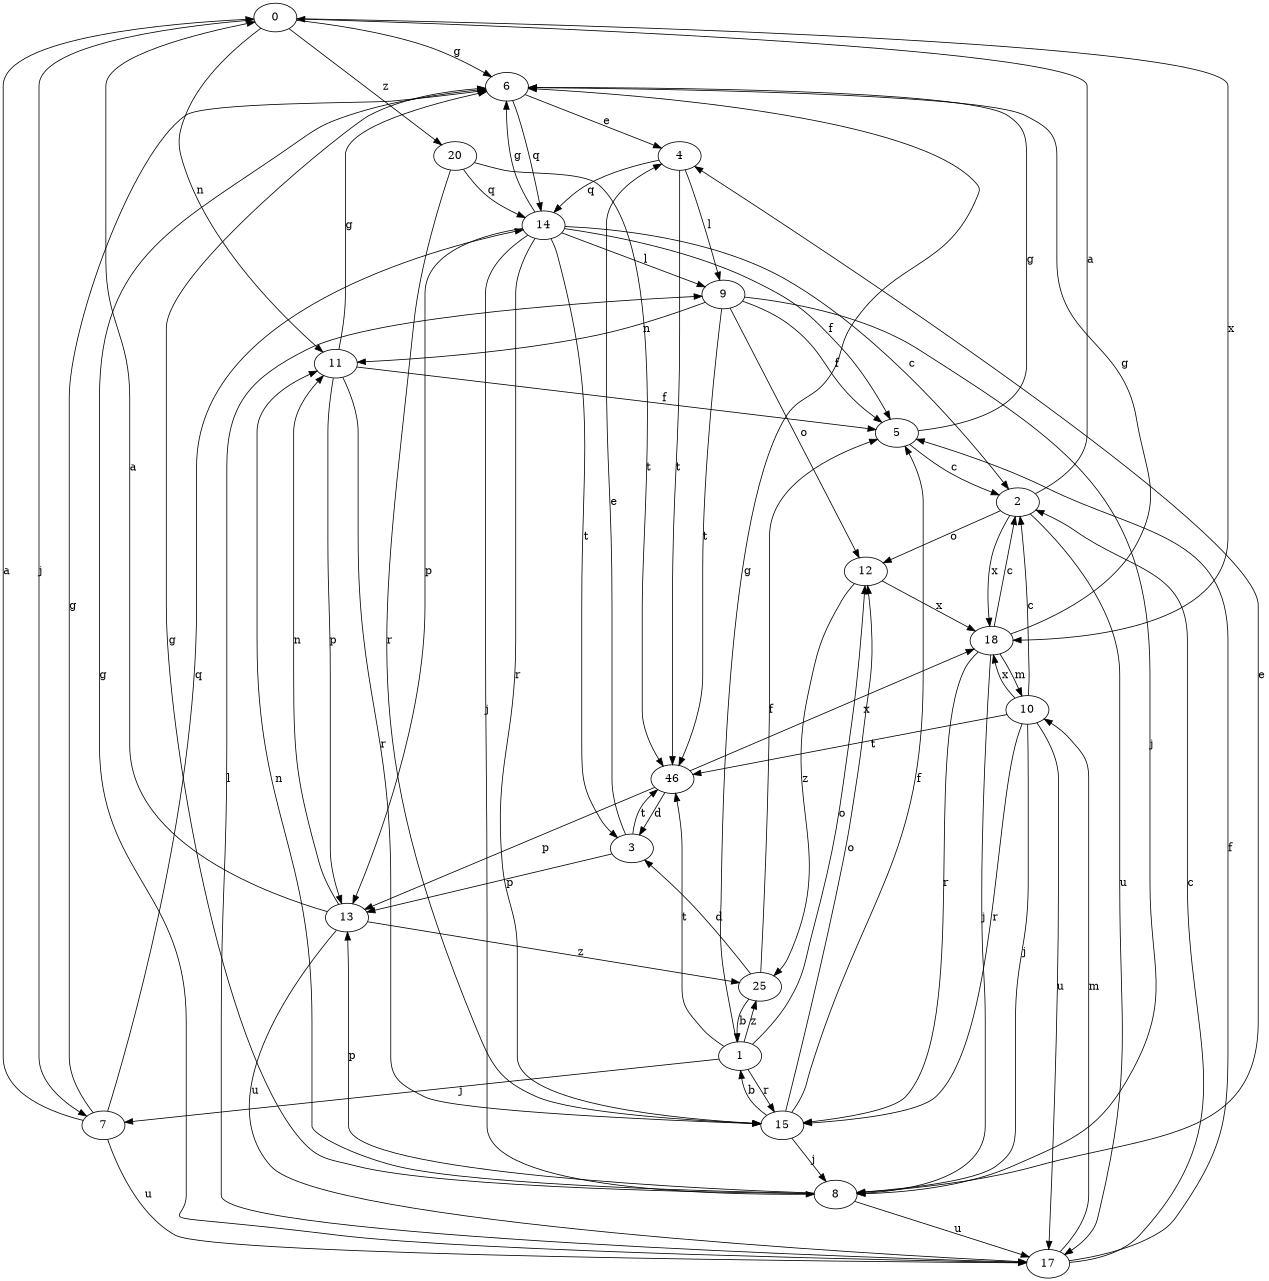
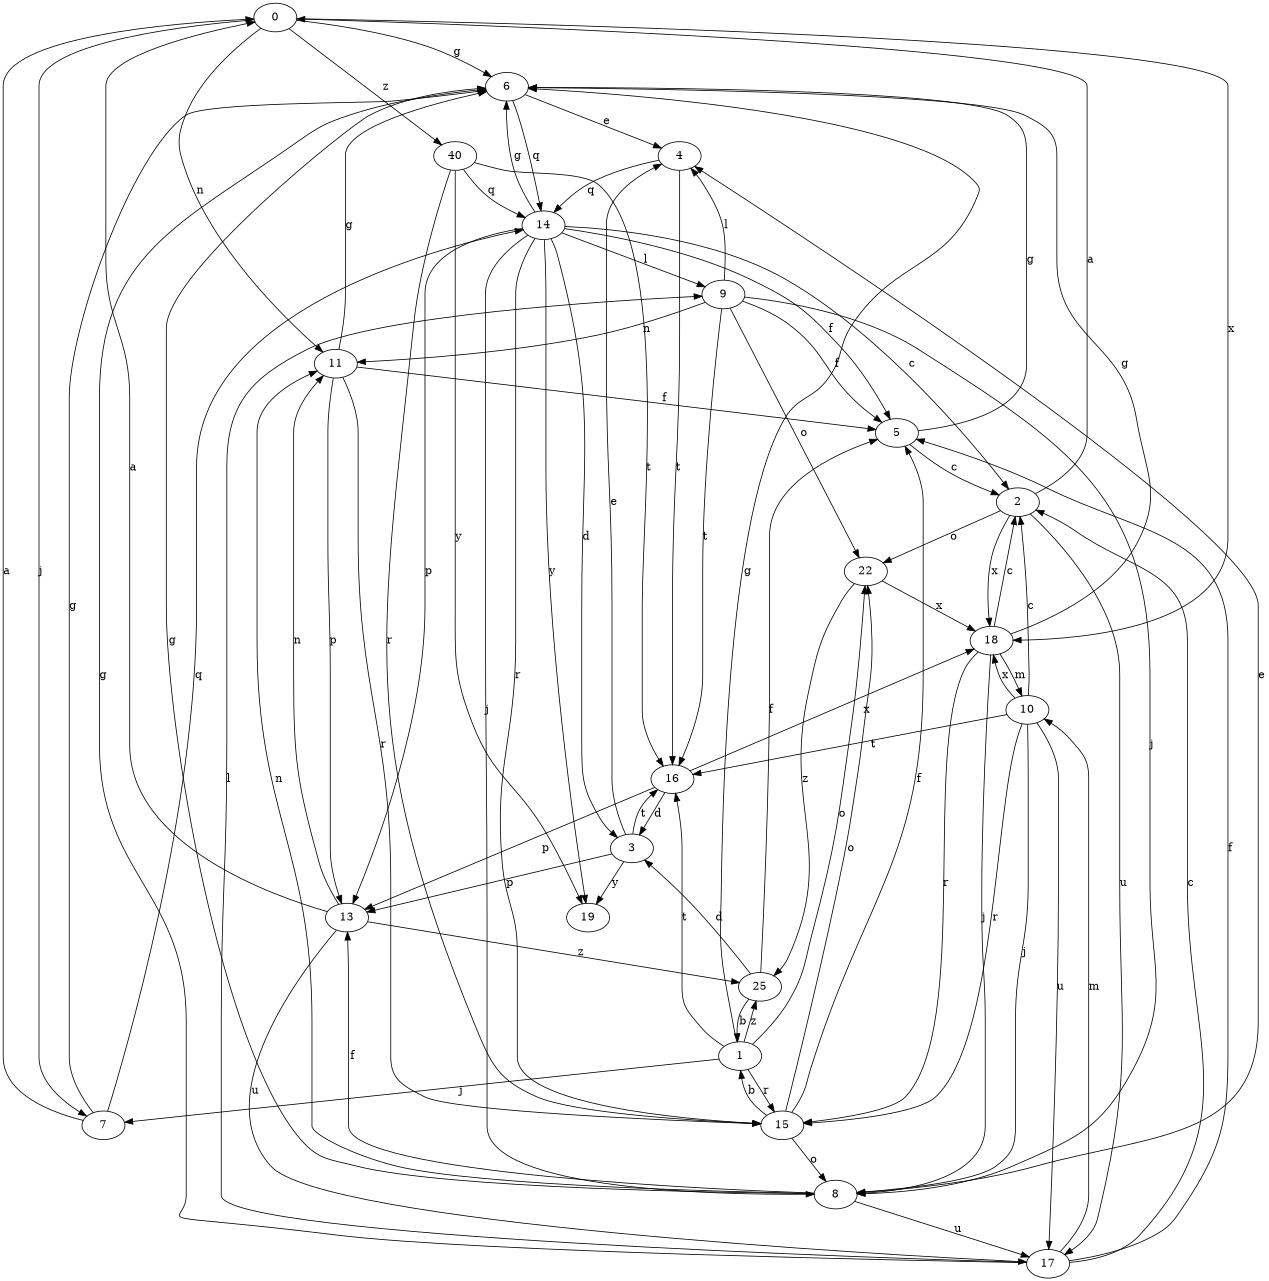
(455, 156) -> (455, 156)
(703, 221) -> (722, 224)
(587, 537) -> (587, 537)
(866, 571) -> (866, 571)
(672, 779) -> (672, 779)
none -> (588, 918)
(353, 1056) -> (353, 1056)
(814, 1160) -> (814, 1160)
(537, 1256) -> none
